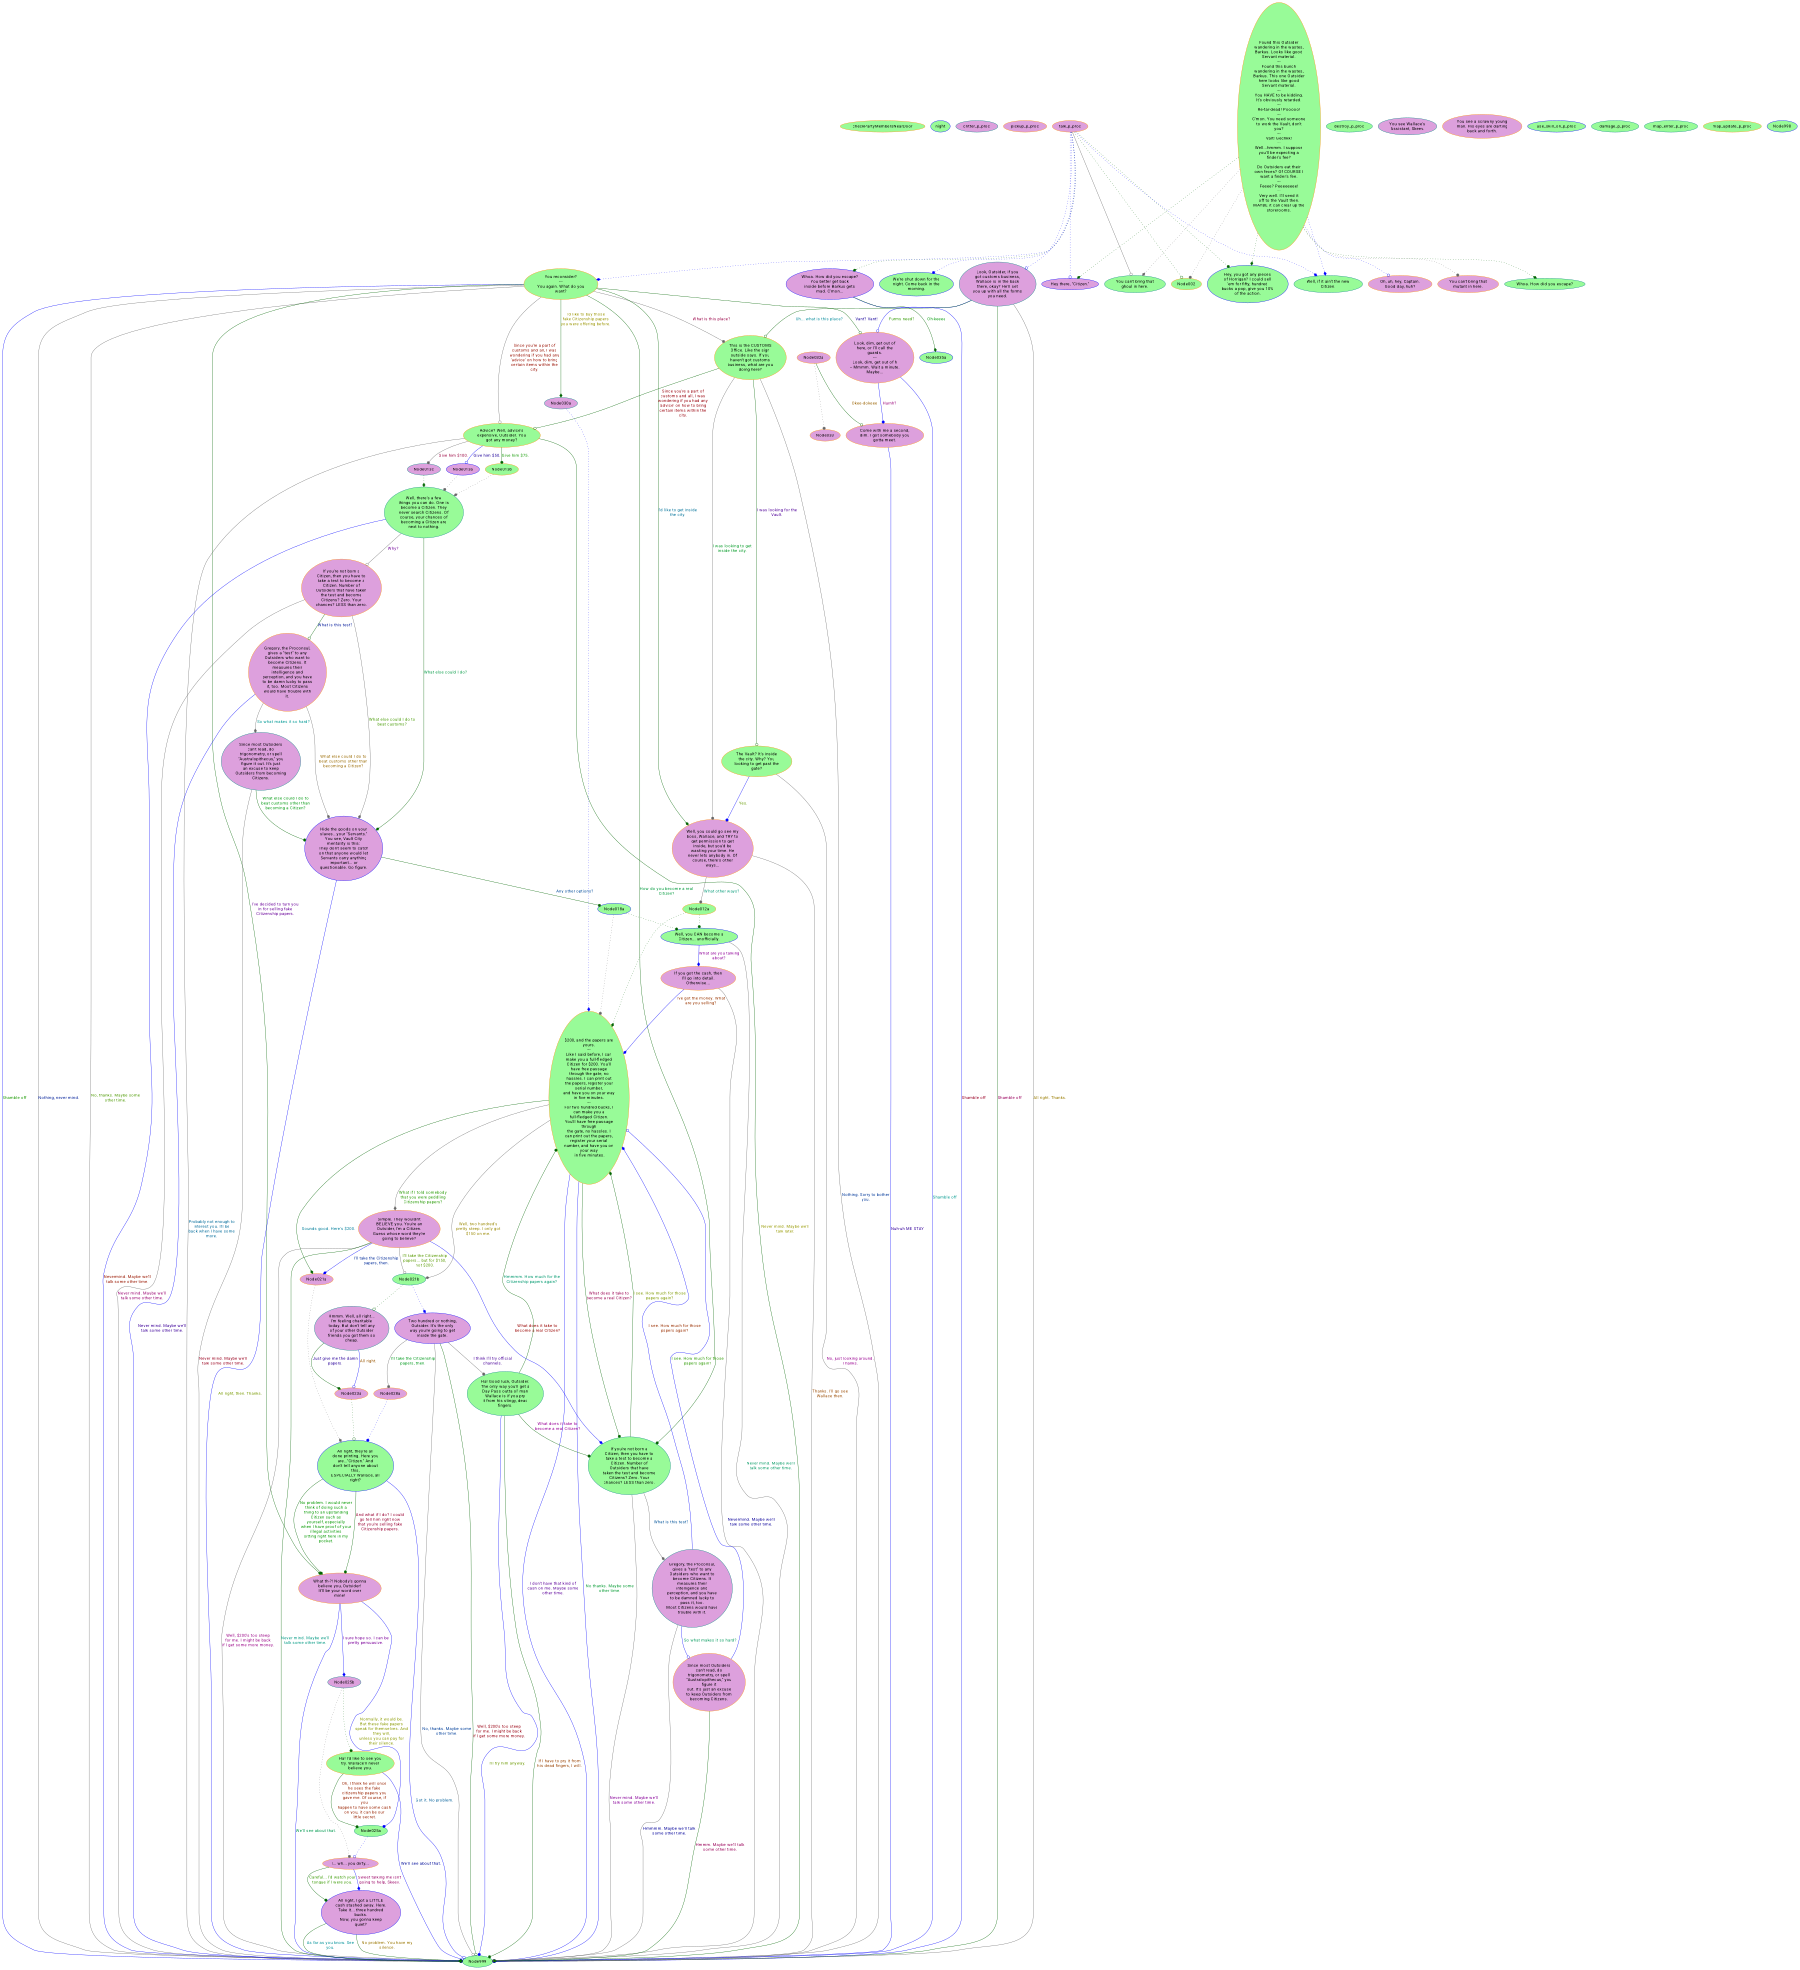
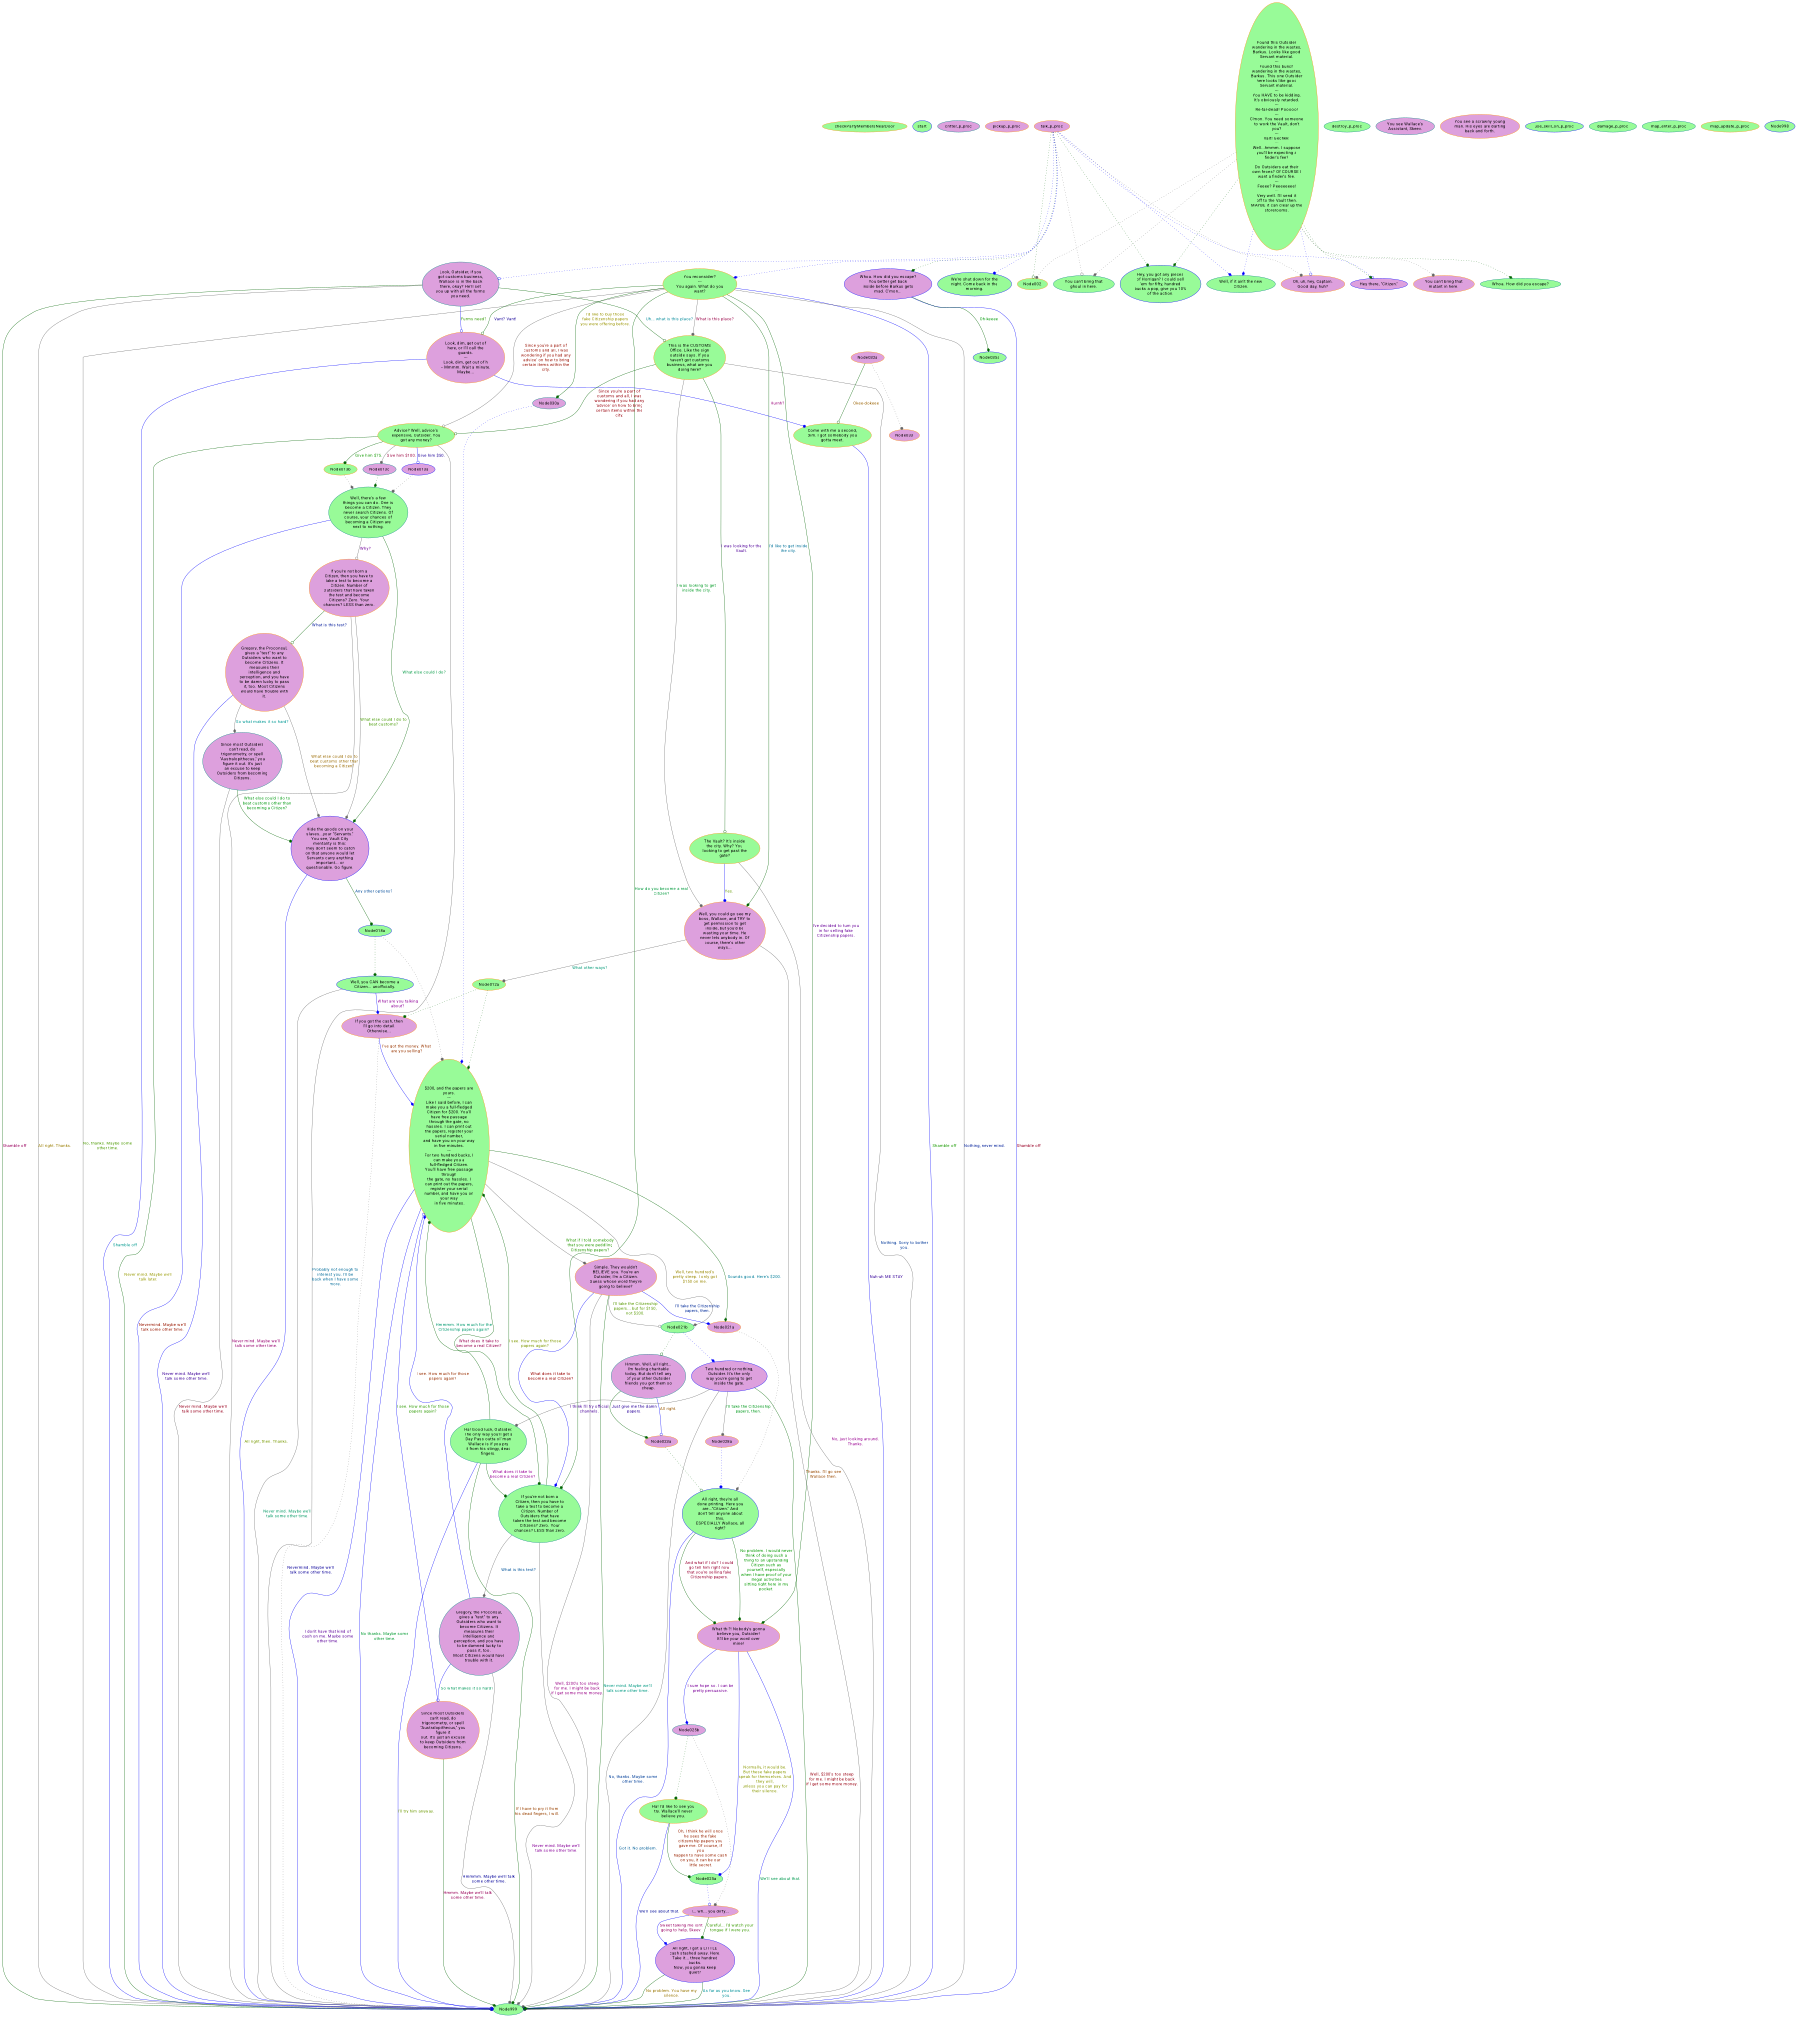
(940, 126) -> (922, 126)
(1101, 203) -> (1067, 203)
none -> (1172, 217)
(885, 435) -> (832, 435)
(699, 920) -> (442, 1003)
(760, 1579) -> (281, 1595)
